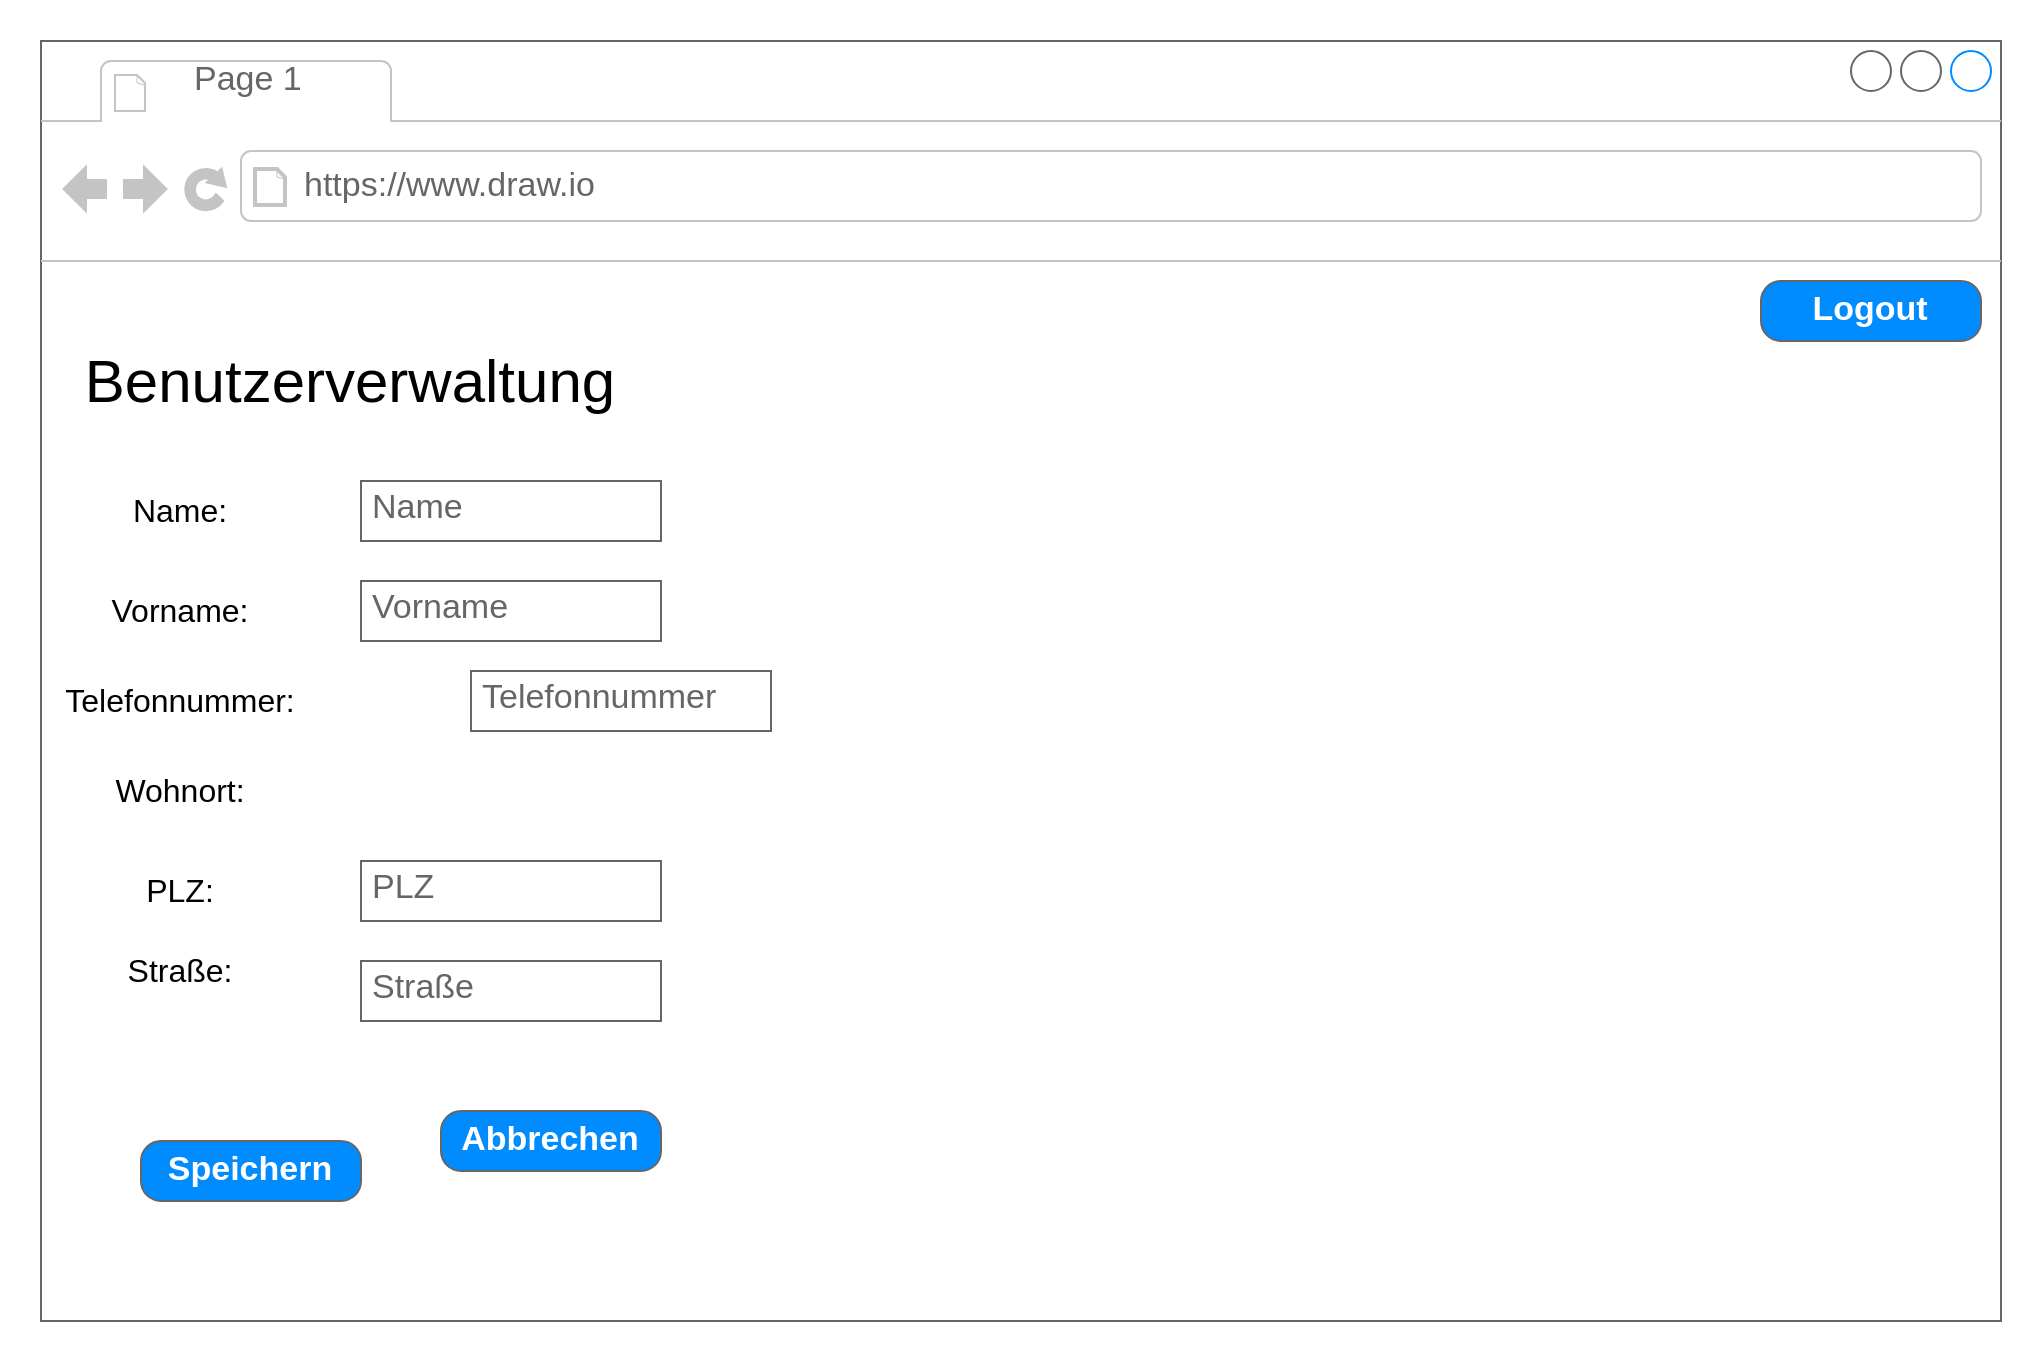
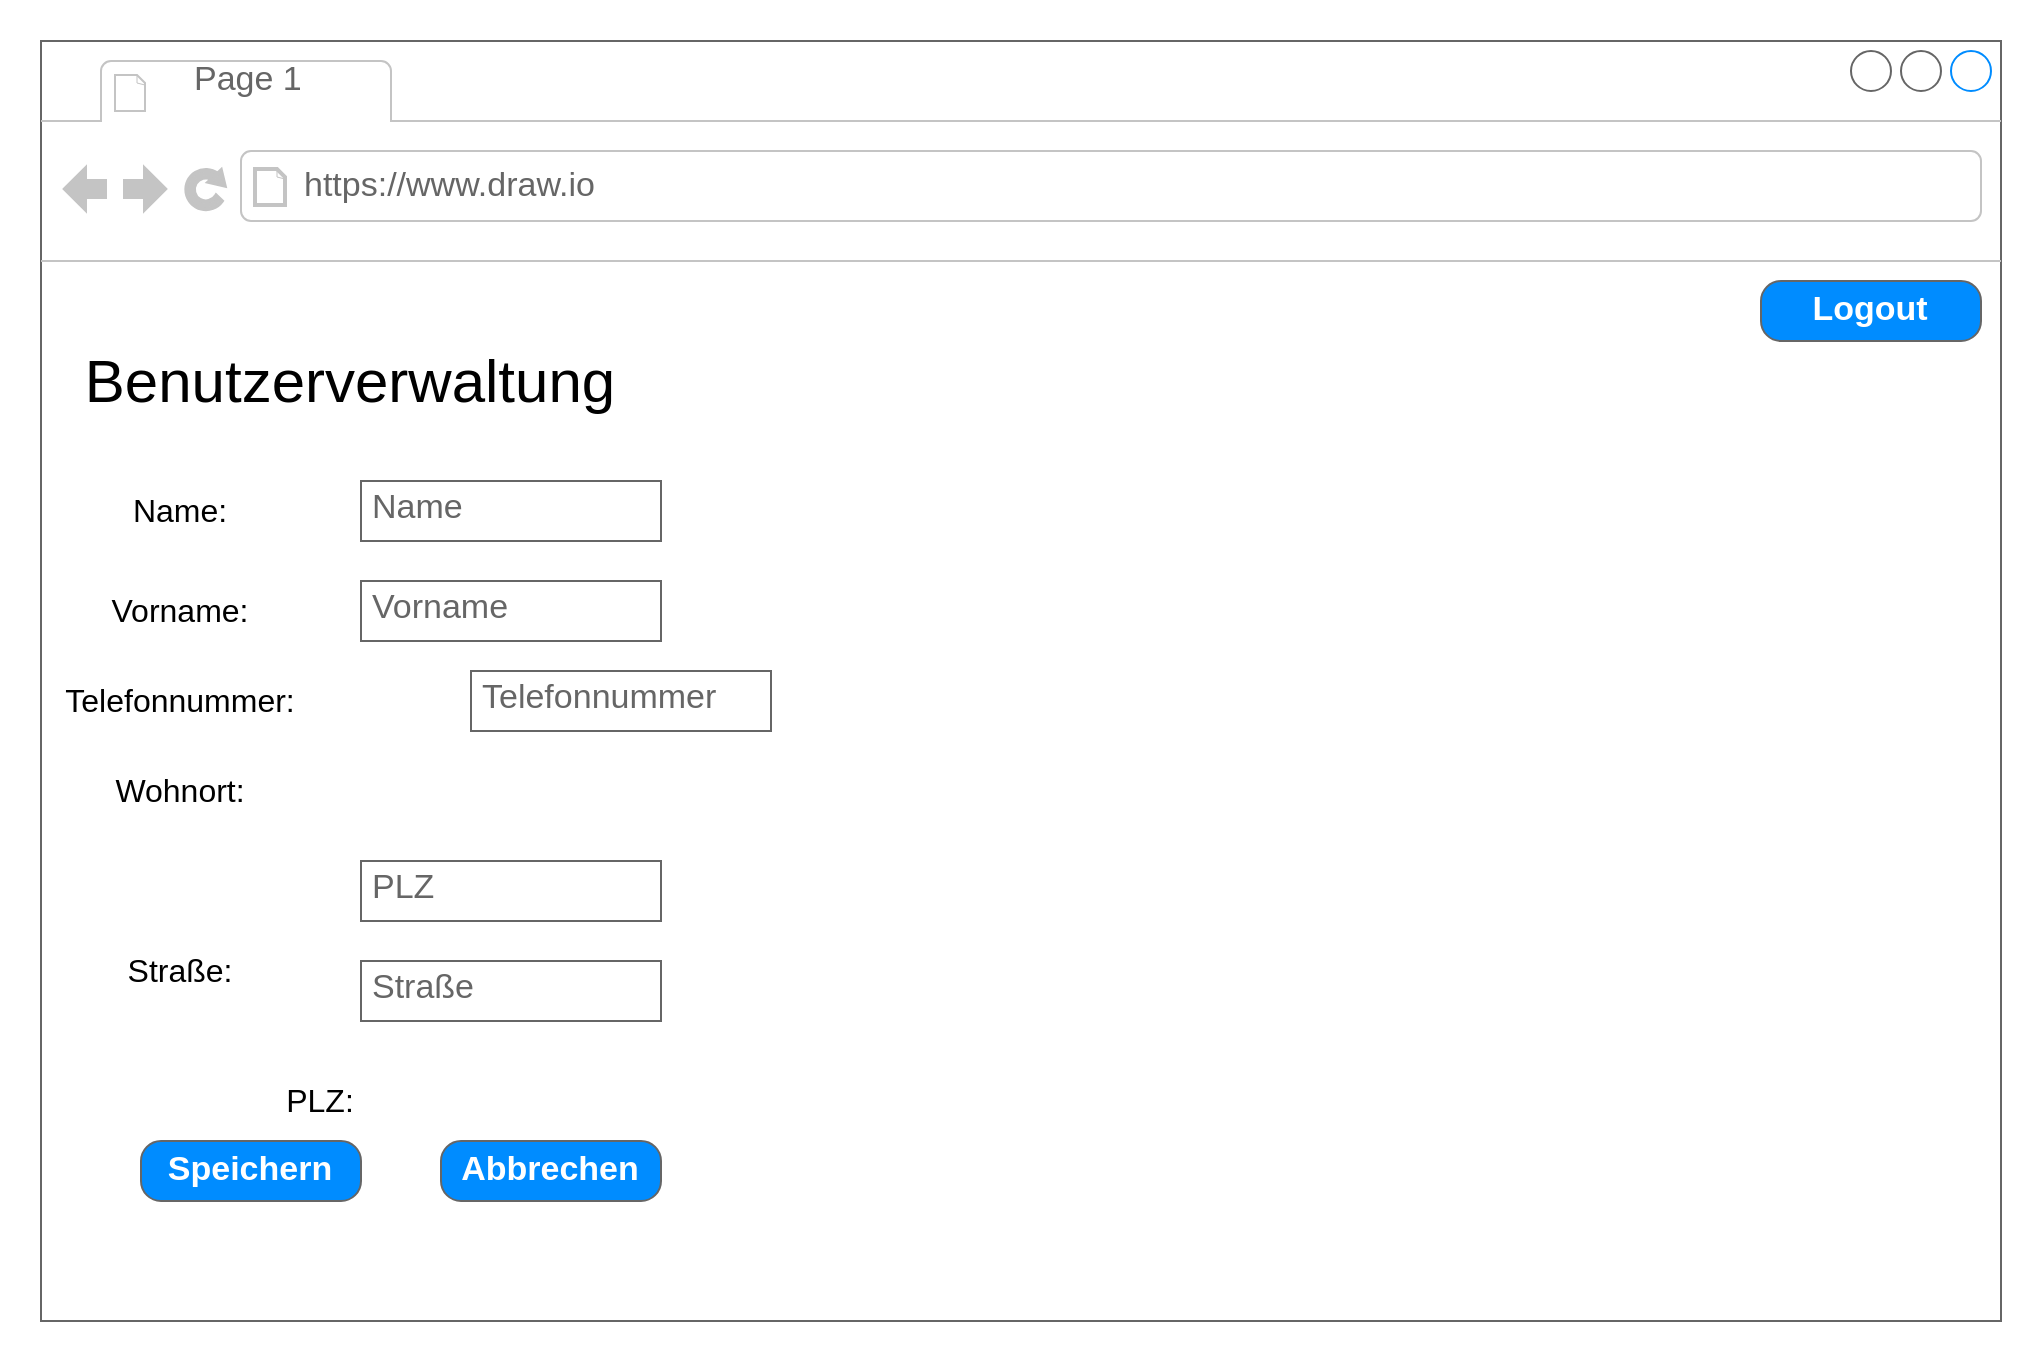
(181, 891) -> (321, 1101)
(551, 1141) -> (551, 1171)
